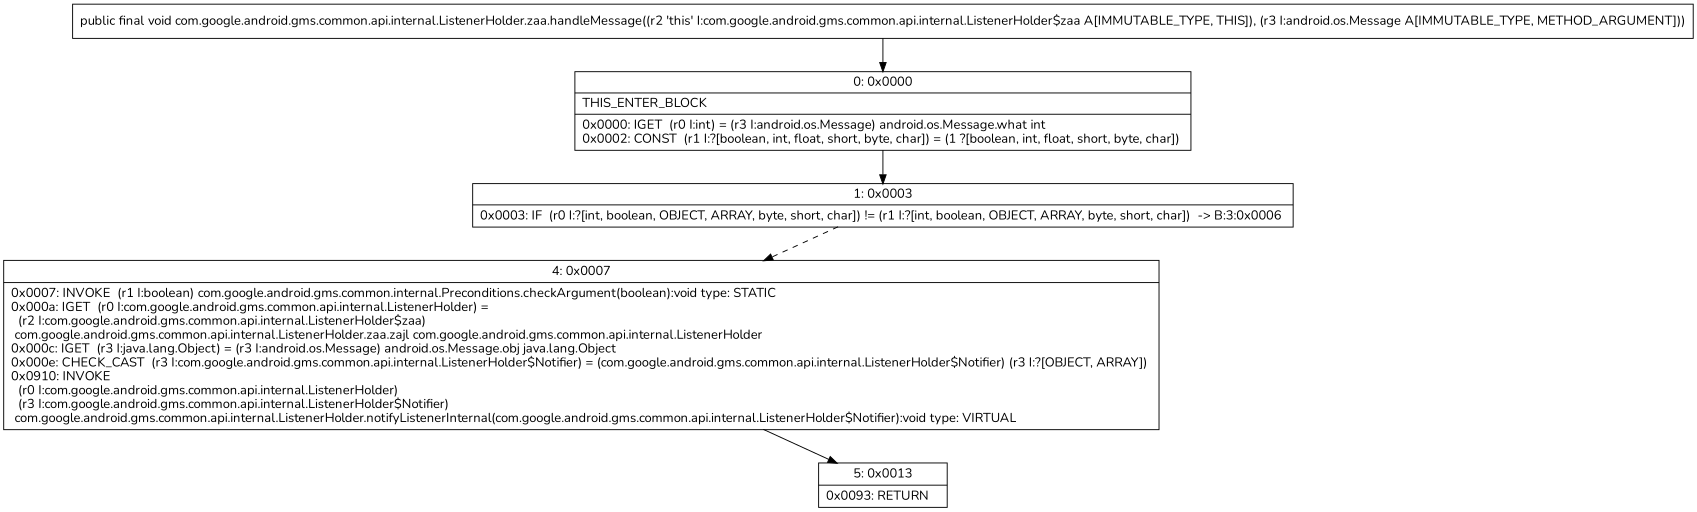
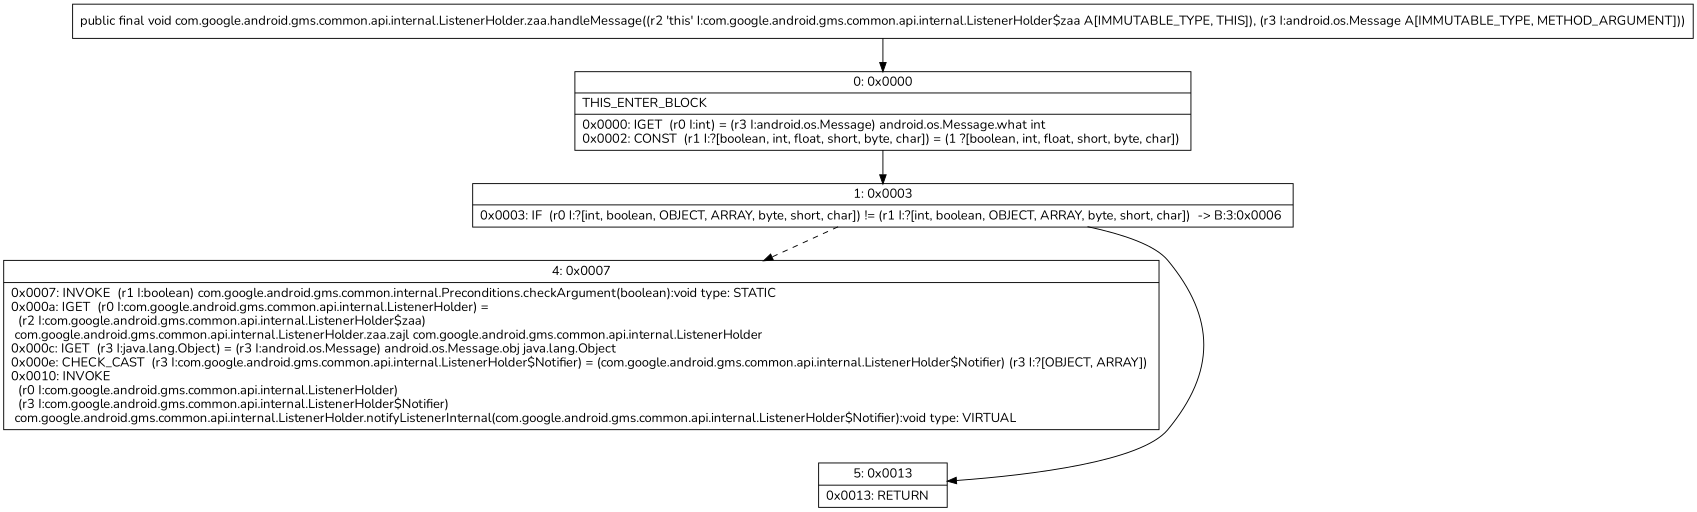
(64, 376) -> (64, 376)
(796, 444) -> (1184, 407)
(883, 496) -> (883, 496)
